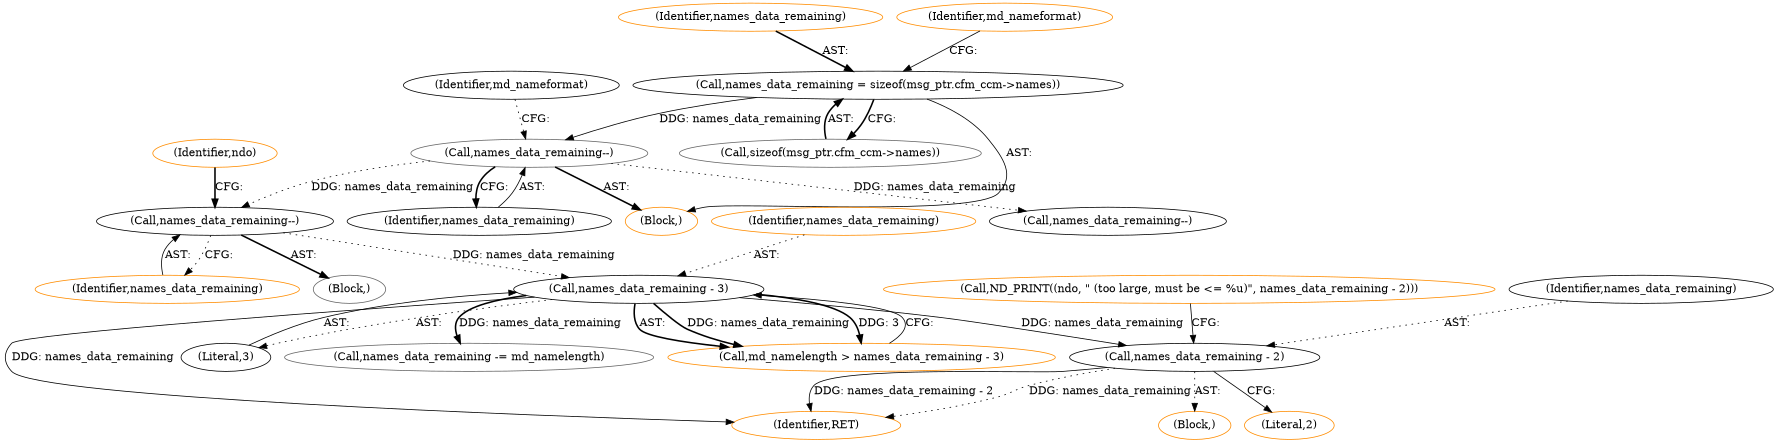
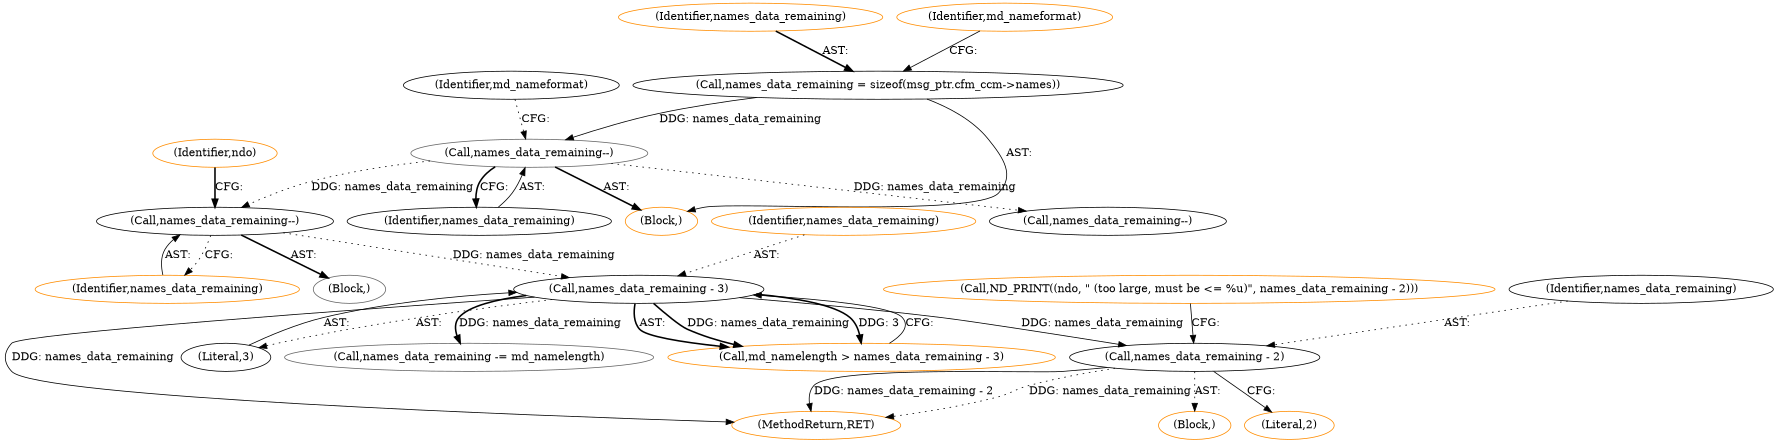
(830, 153) -> none
(816, 425) -> (816, 425)
